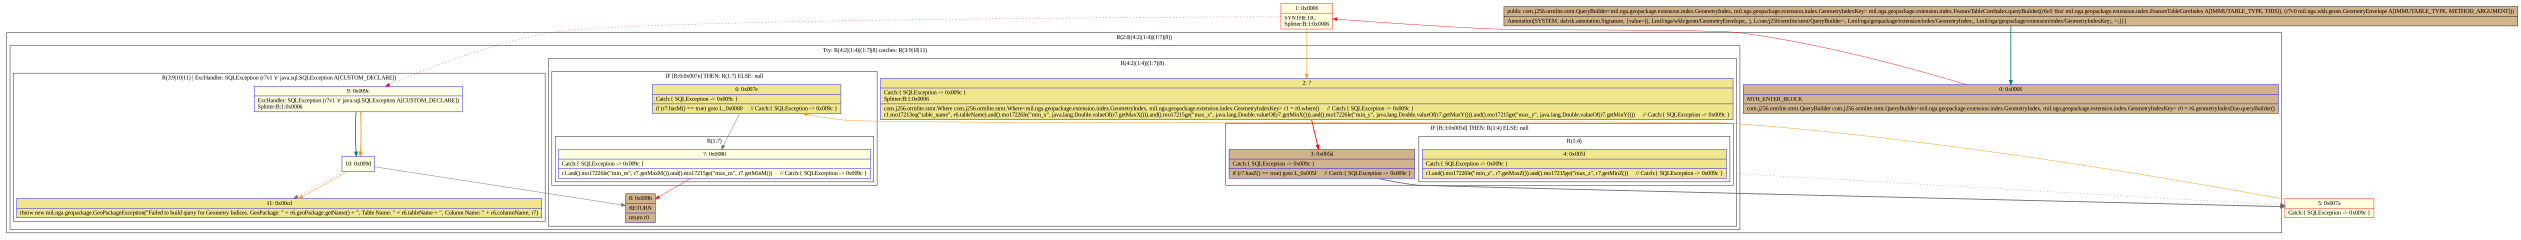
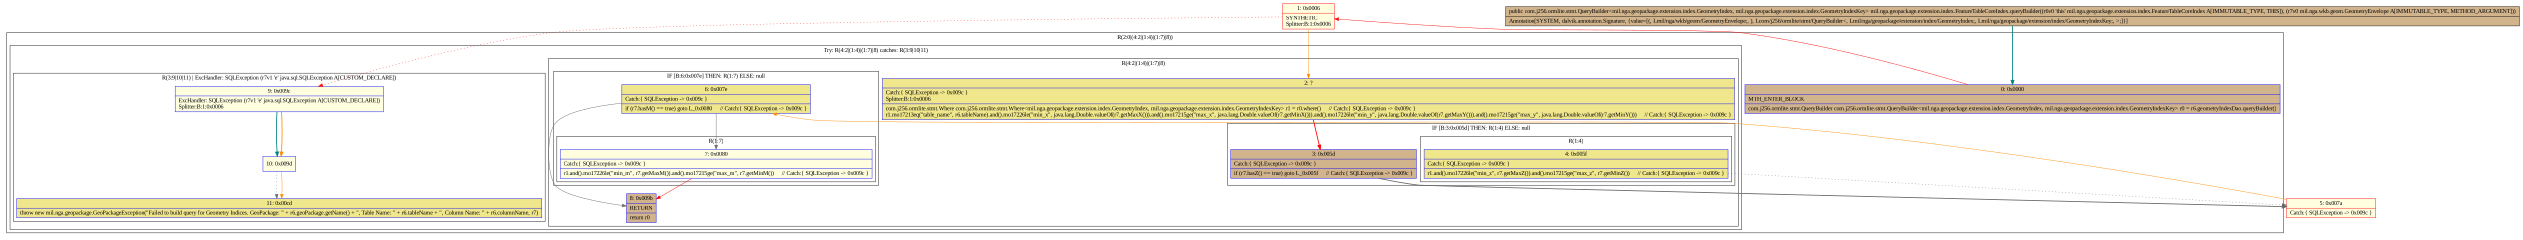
(498, 186) -> (558, 121)
